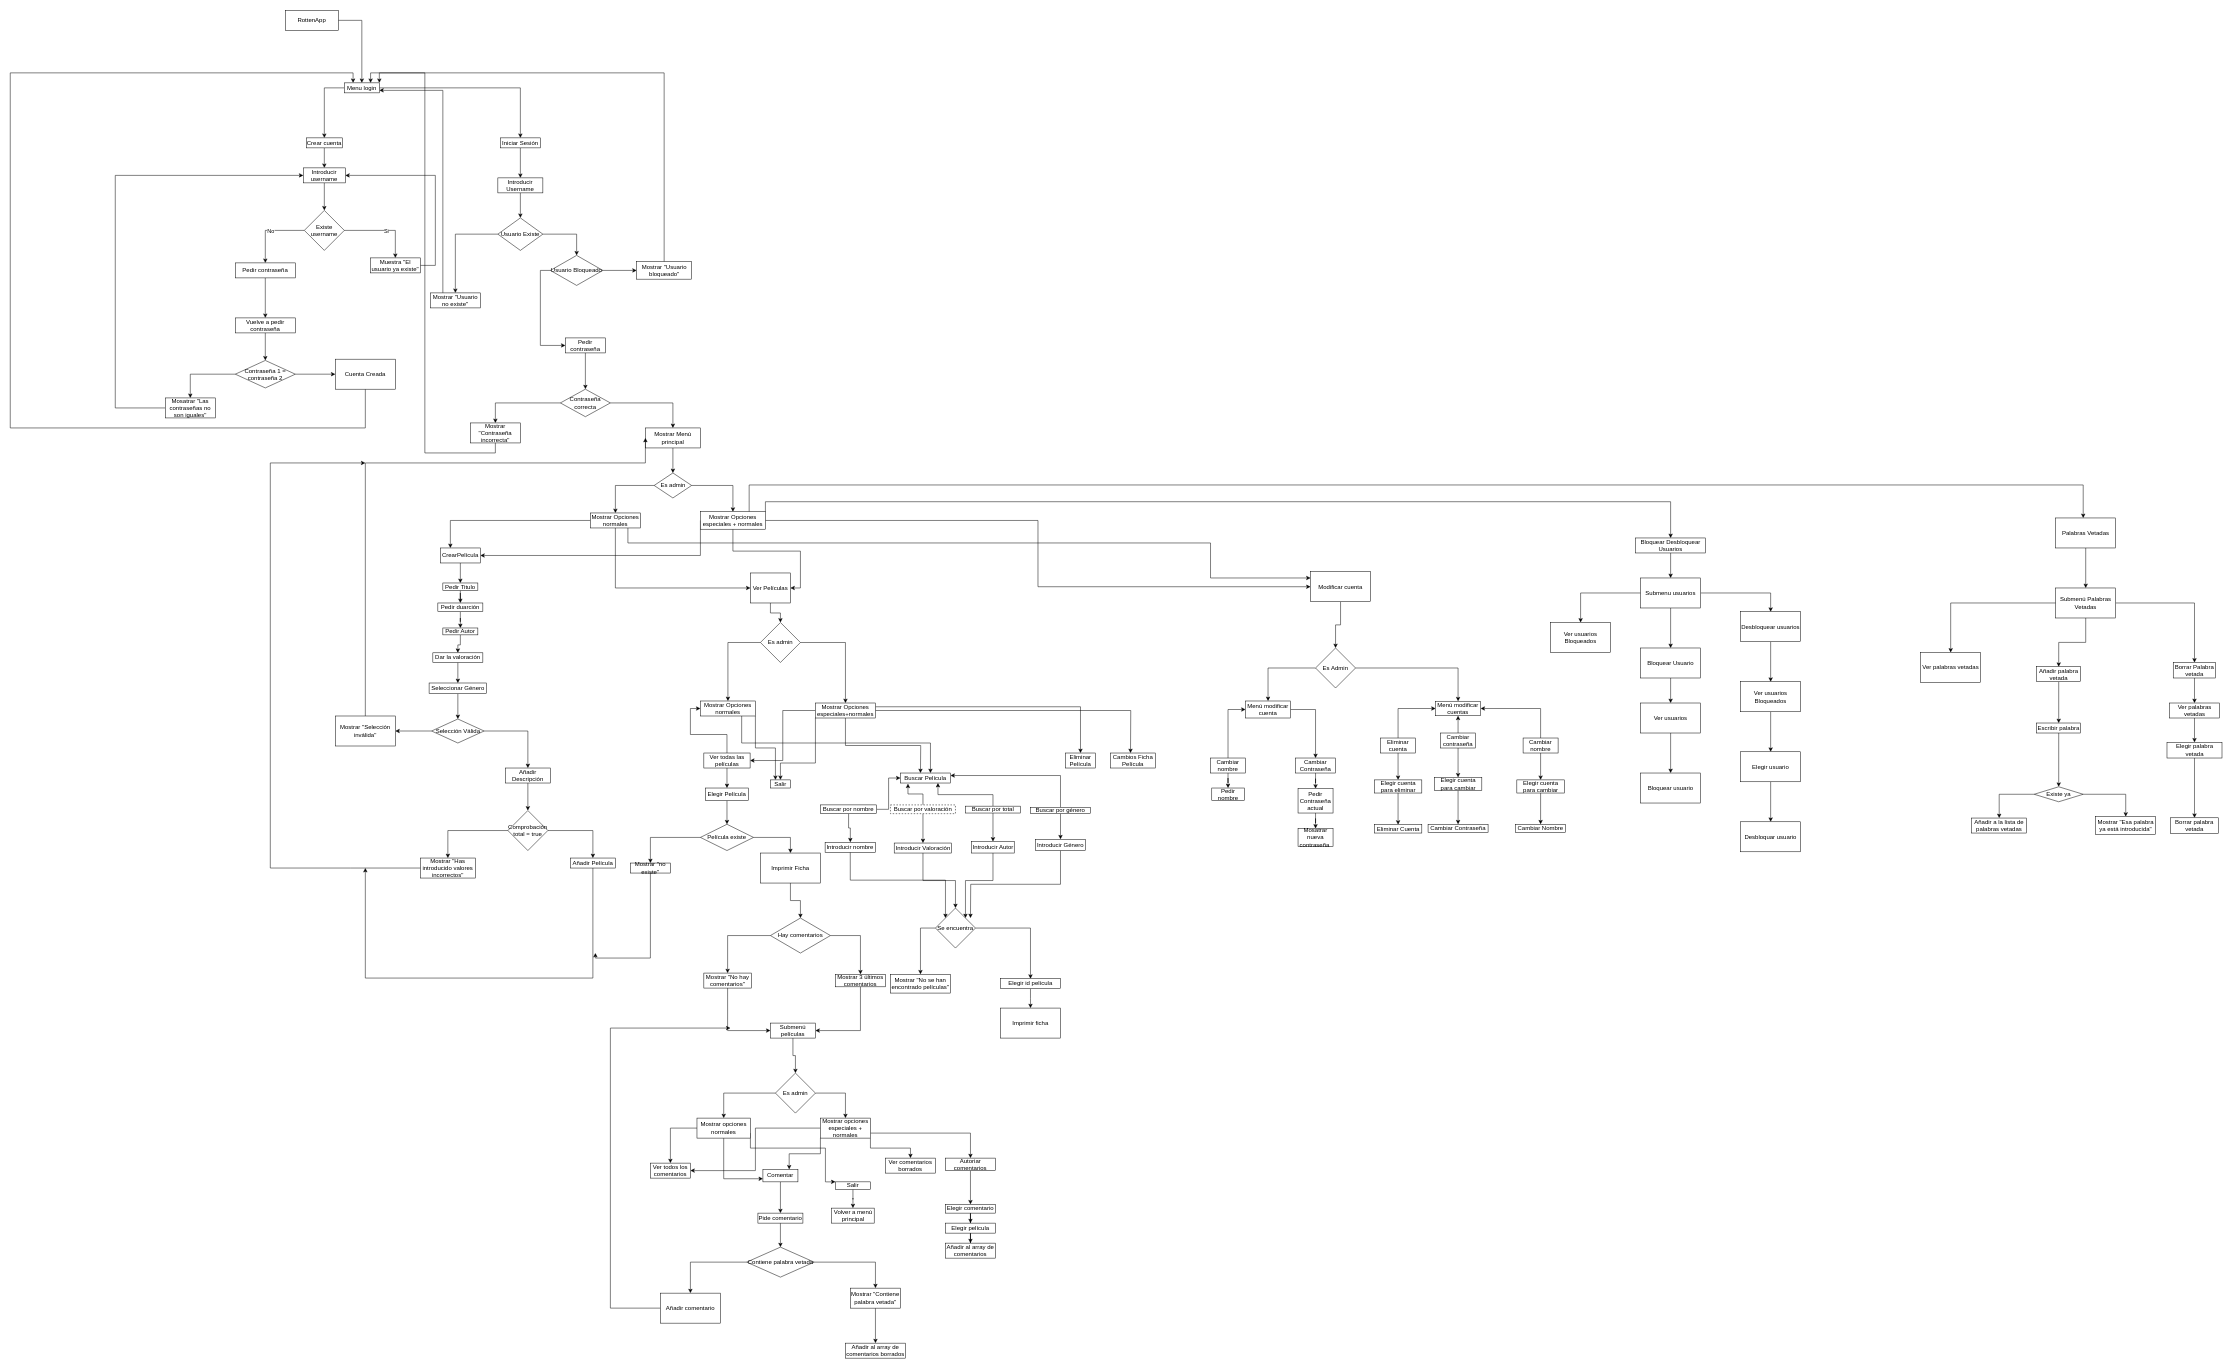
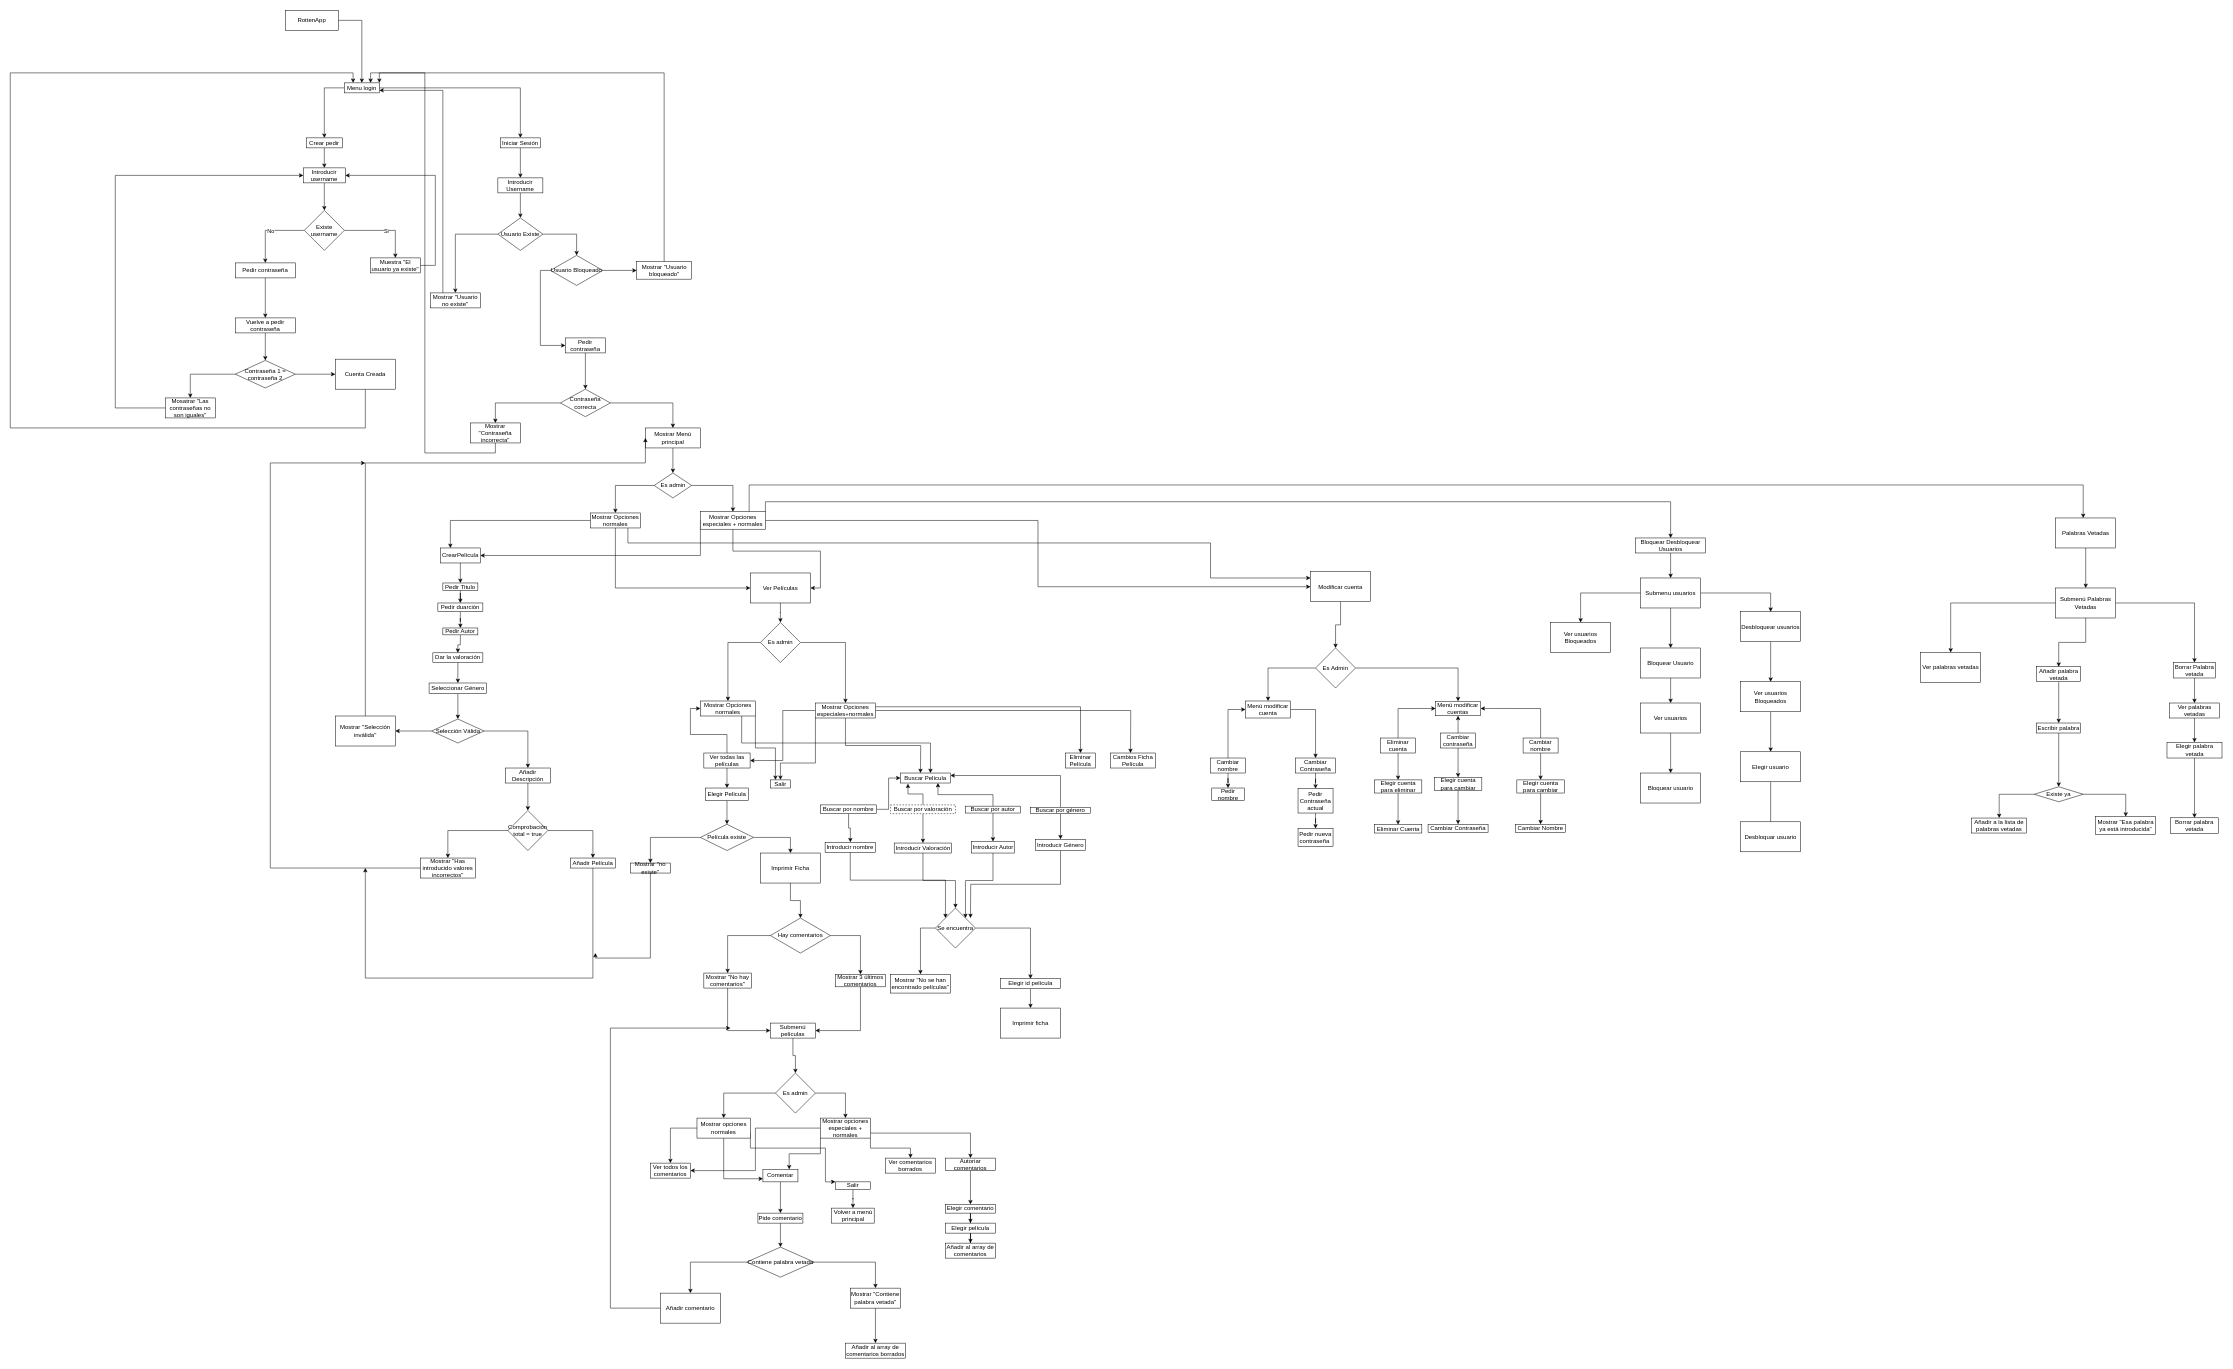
(324, 143) -> (324, 143)
(770, 588) -> (780, 588)
(993, 809) -> (993, 809)
(1770, 817) -> (1770, 819)
(1315, 837) -> (1315, 837)
